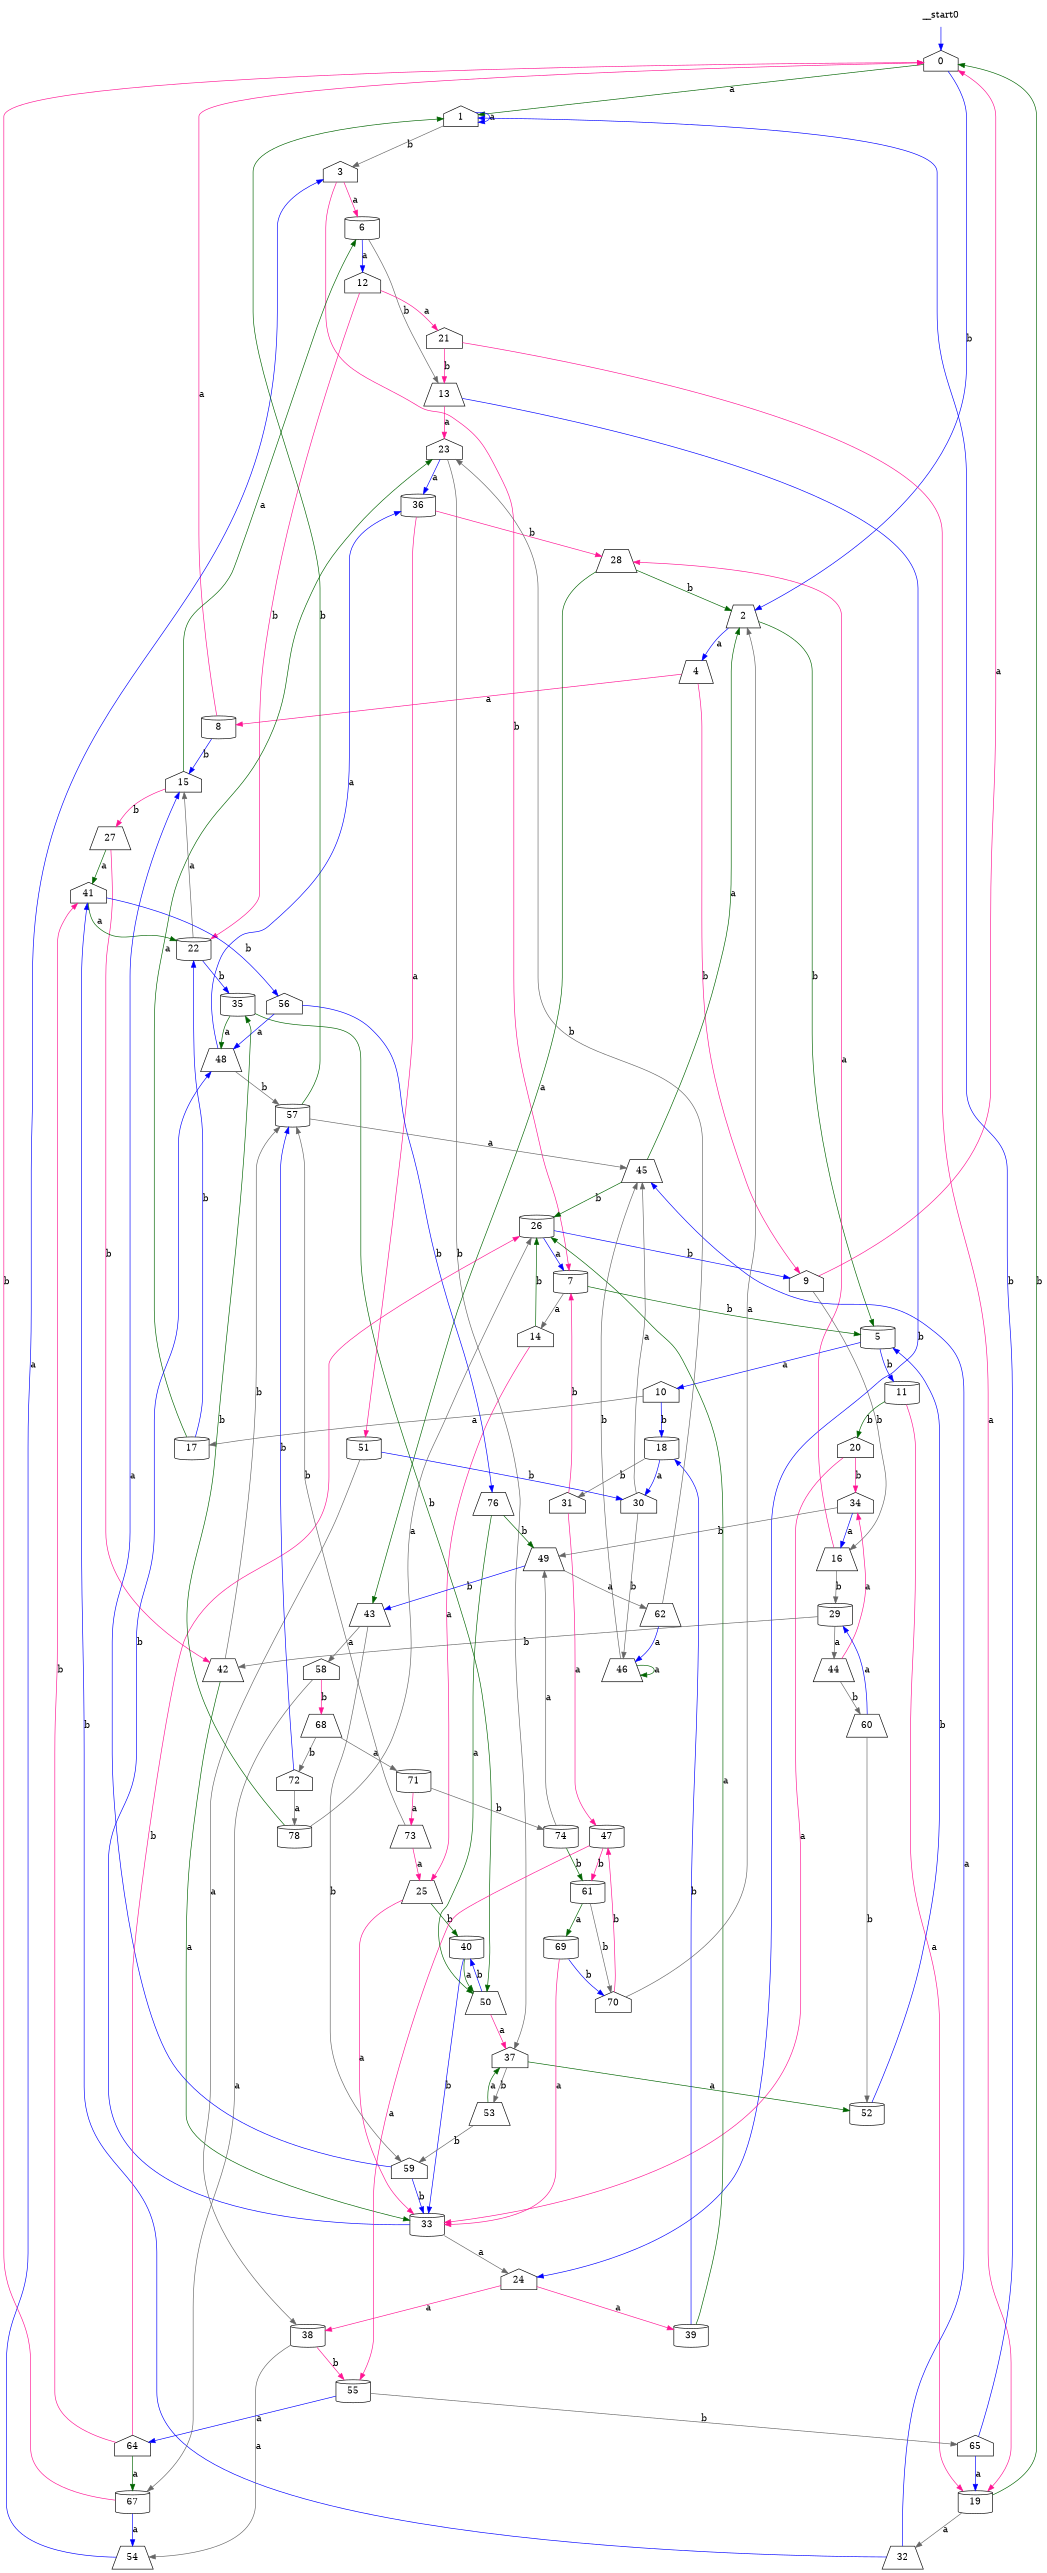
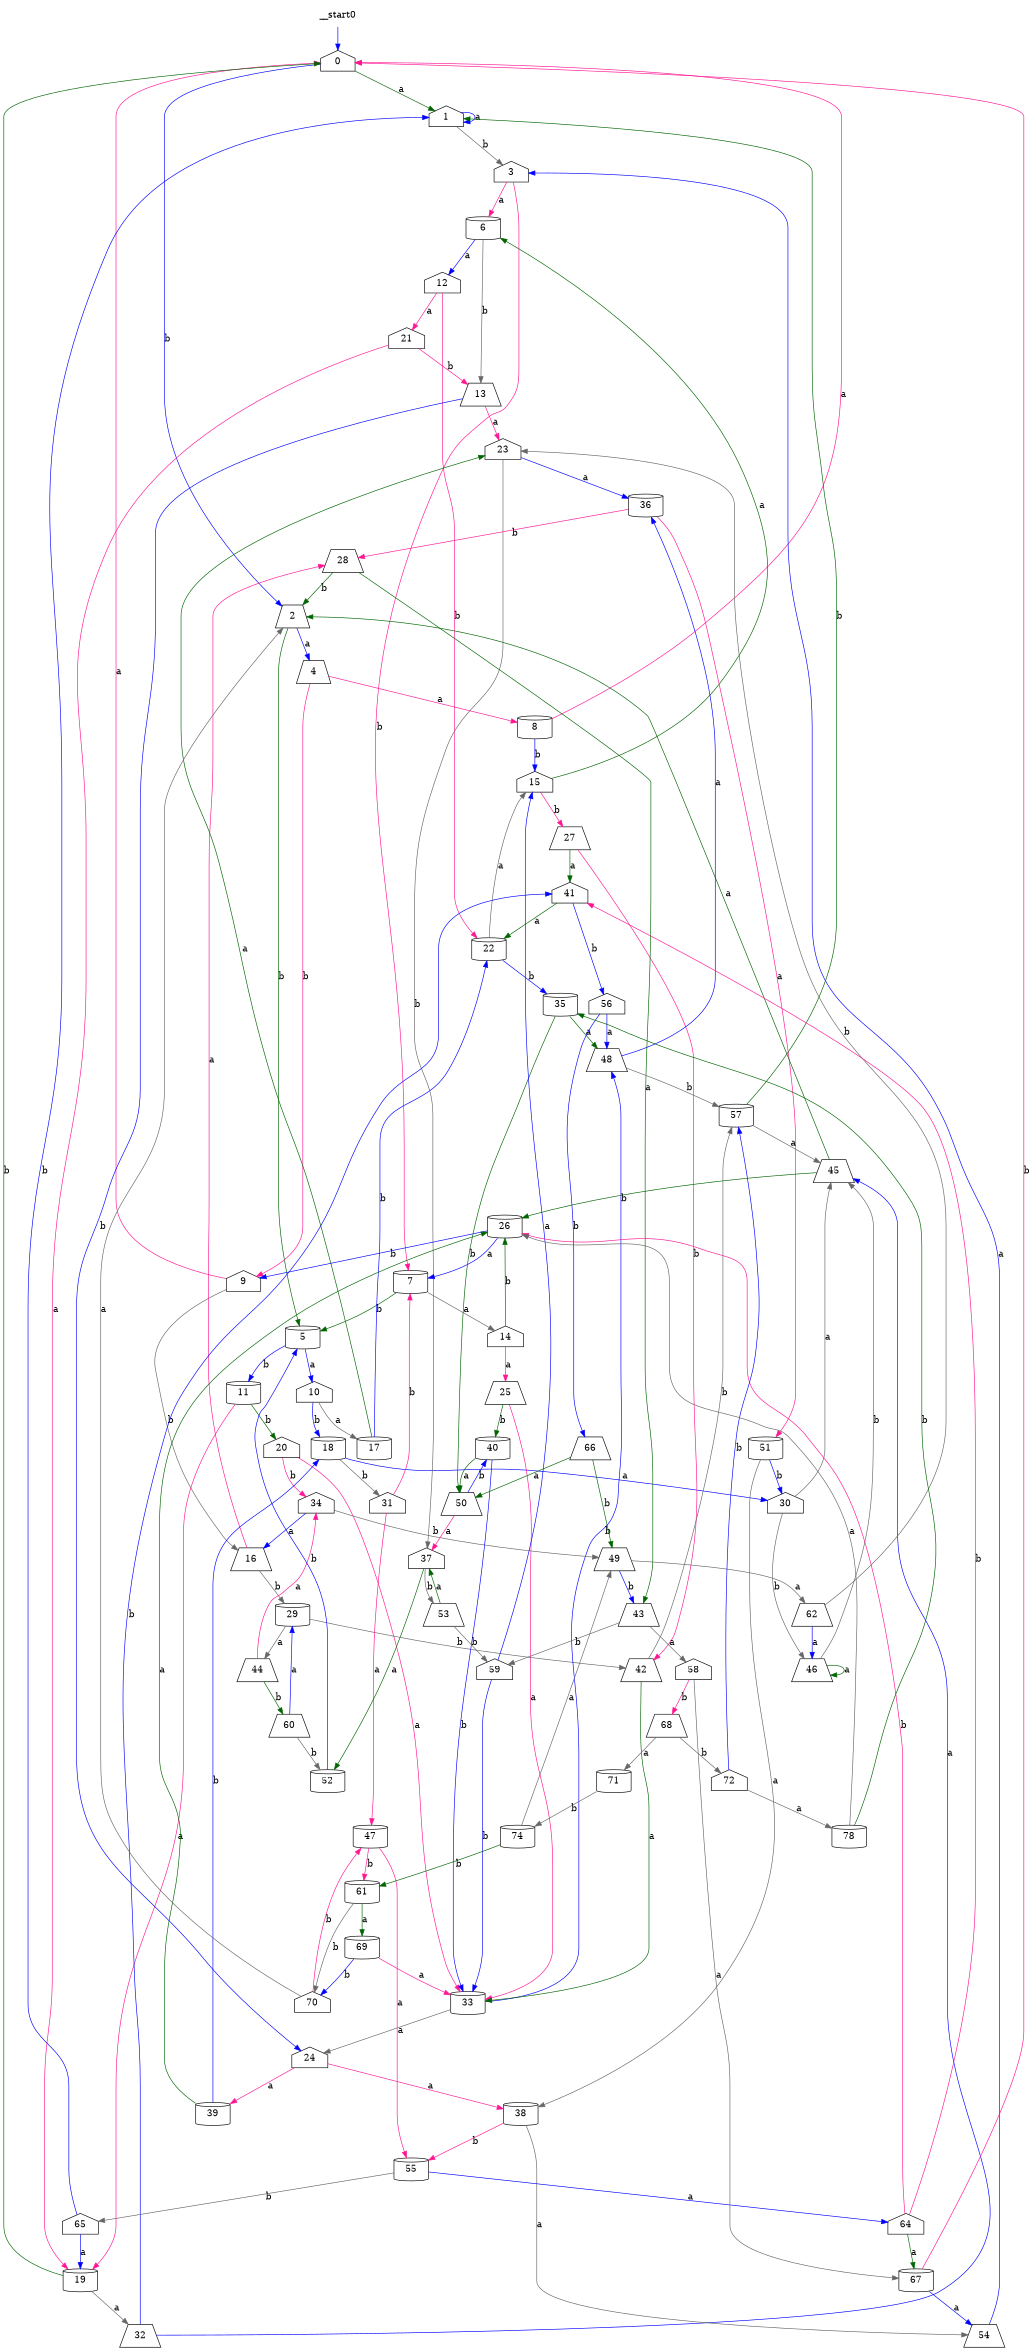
(493, 1504) -> (590, 1448)
(849, 1695) -> (272, 1695)
(411, 1837) -> none
